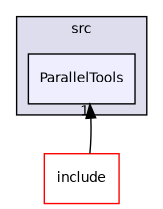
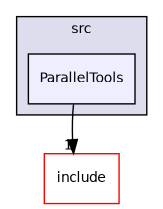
(91, 136) -> (72, 124)
